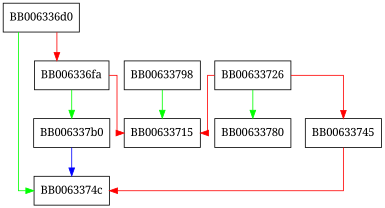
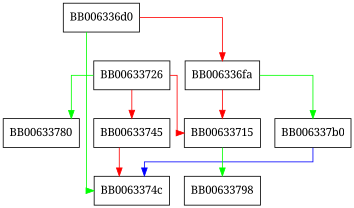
(162, 100) -> (222, 157)
